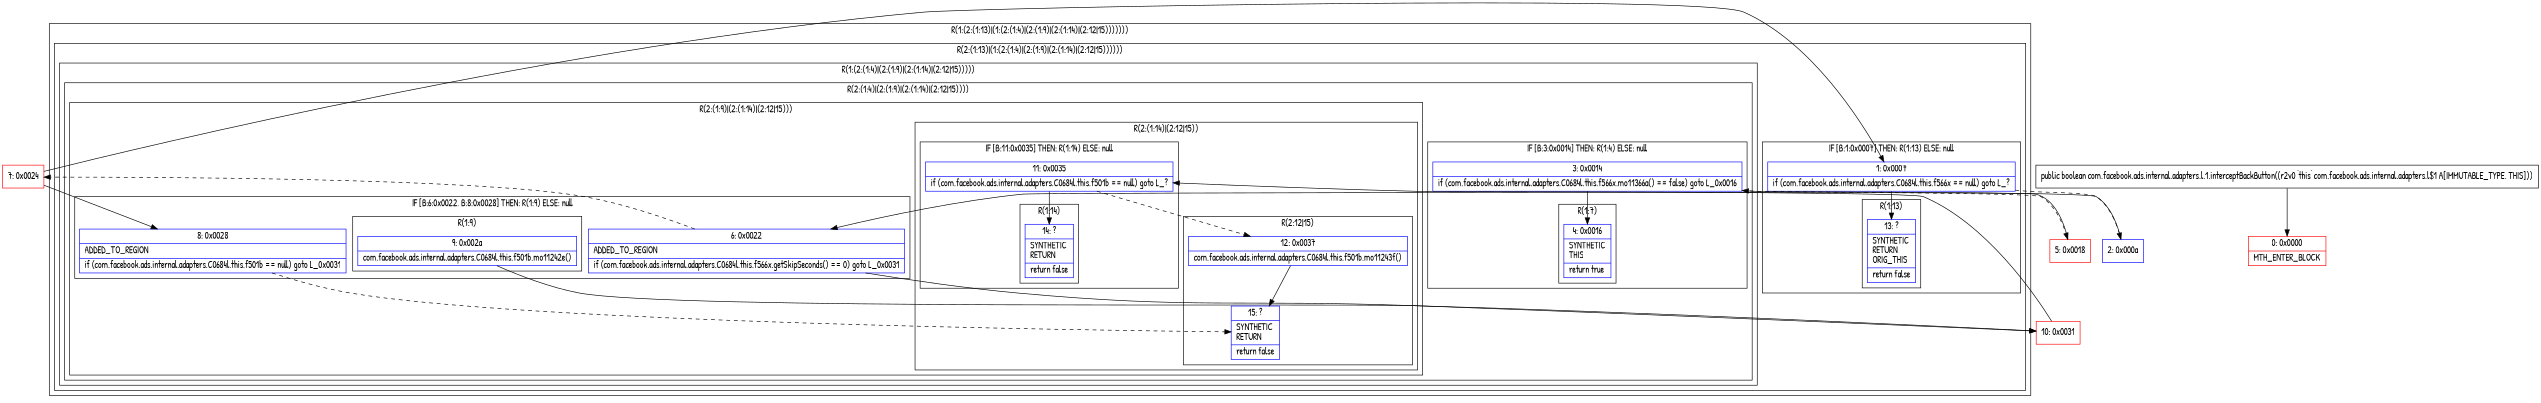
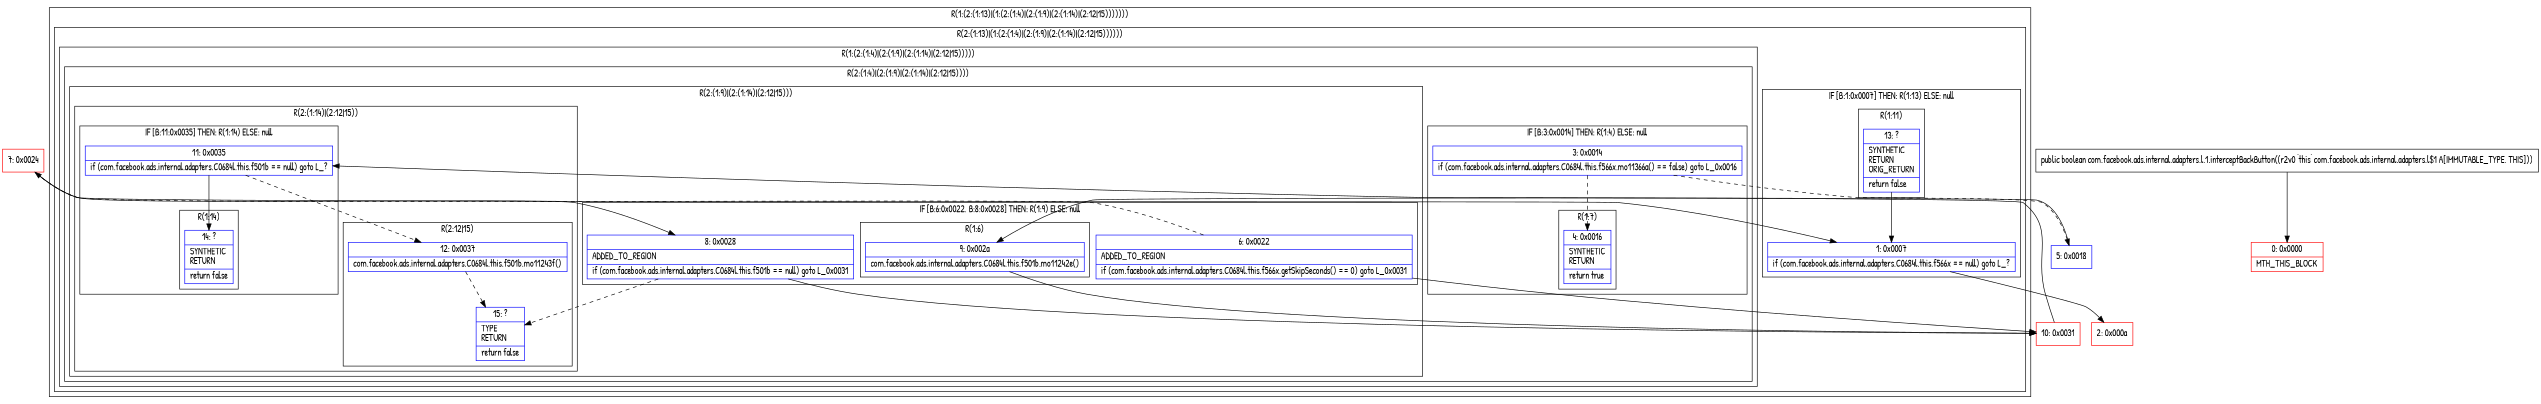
(1307, 193) -> (1545, 198)
(1948, 193) -> none
(2078, 194) -> (2019, 289)
(1891, 204) -> (1891, 214)
(1891, 207) -> (1891, 116)
(1587, 208) -> (1587, 193)
(467, 224) -> (975, 230)
(2070, 251) -> (2071, 257)
(2123, 251) -> (2112, 334)
(1577, 255) -> (1582, 261)
(2287, 258) -> (2287, 264)
(1890, 260) -> (1891, 170)
(1281, 283) -> (474, 287)
none -> (1408, 325)
(1255, 328) -> (489, 329)
